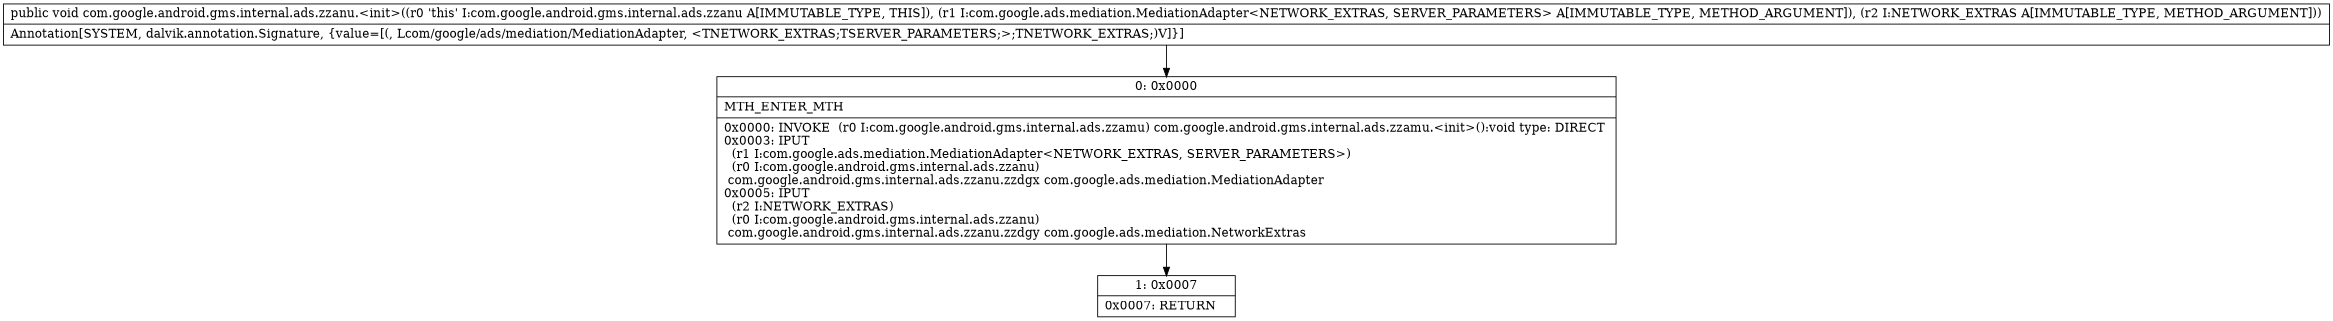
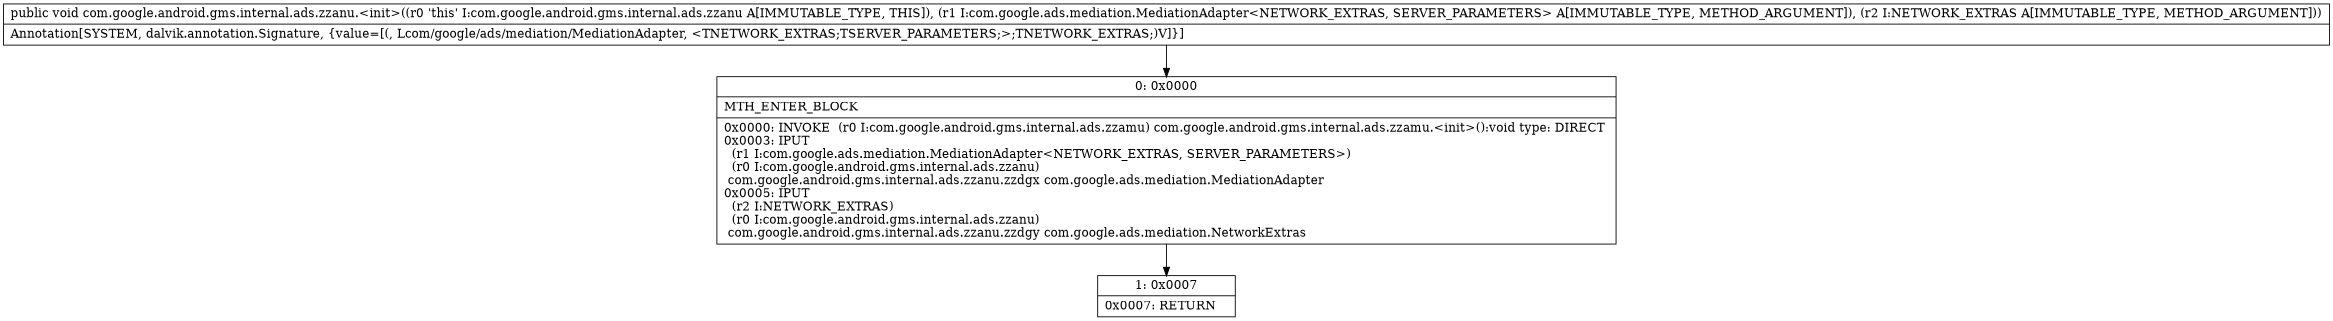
(784, 107) -> (791, 107)
